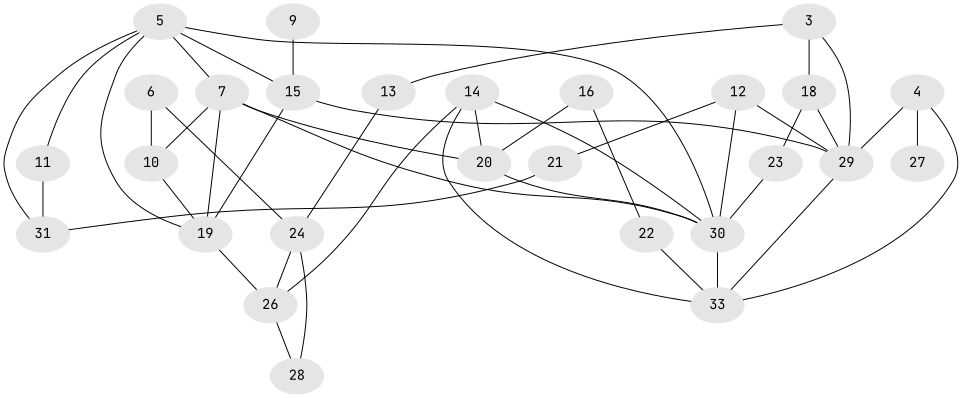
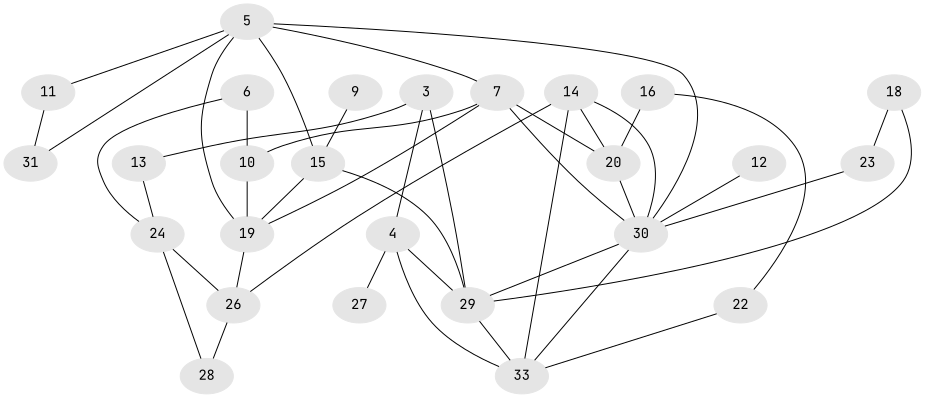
(809, 57) -> (410, 163)
(787, 125) -> (554, 270)
(555, 163) -> none
